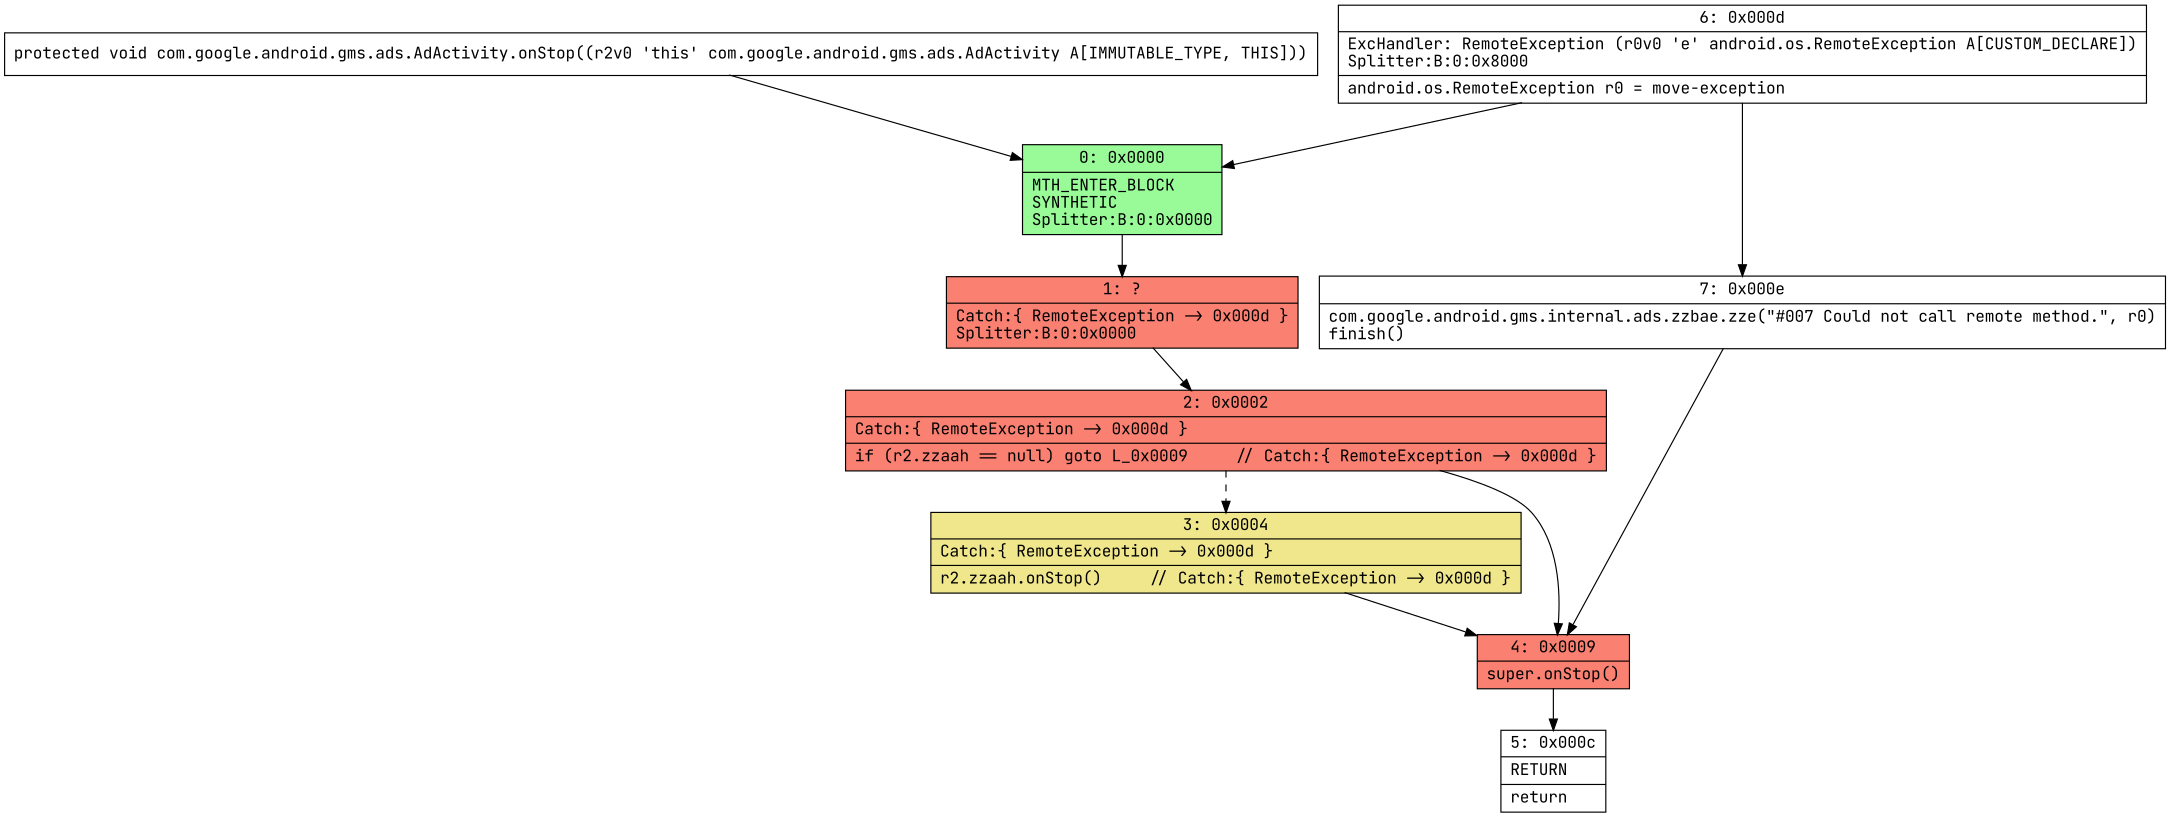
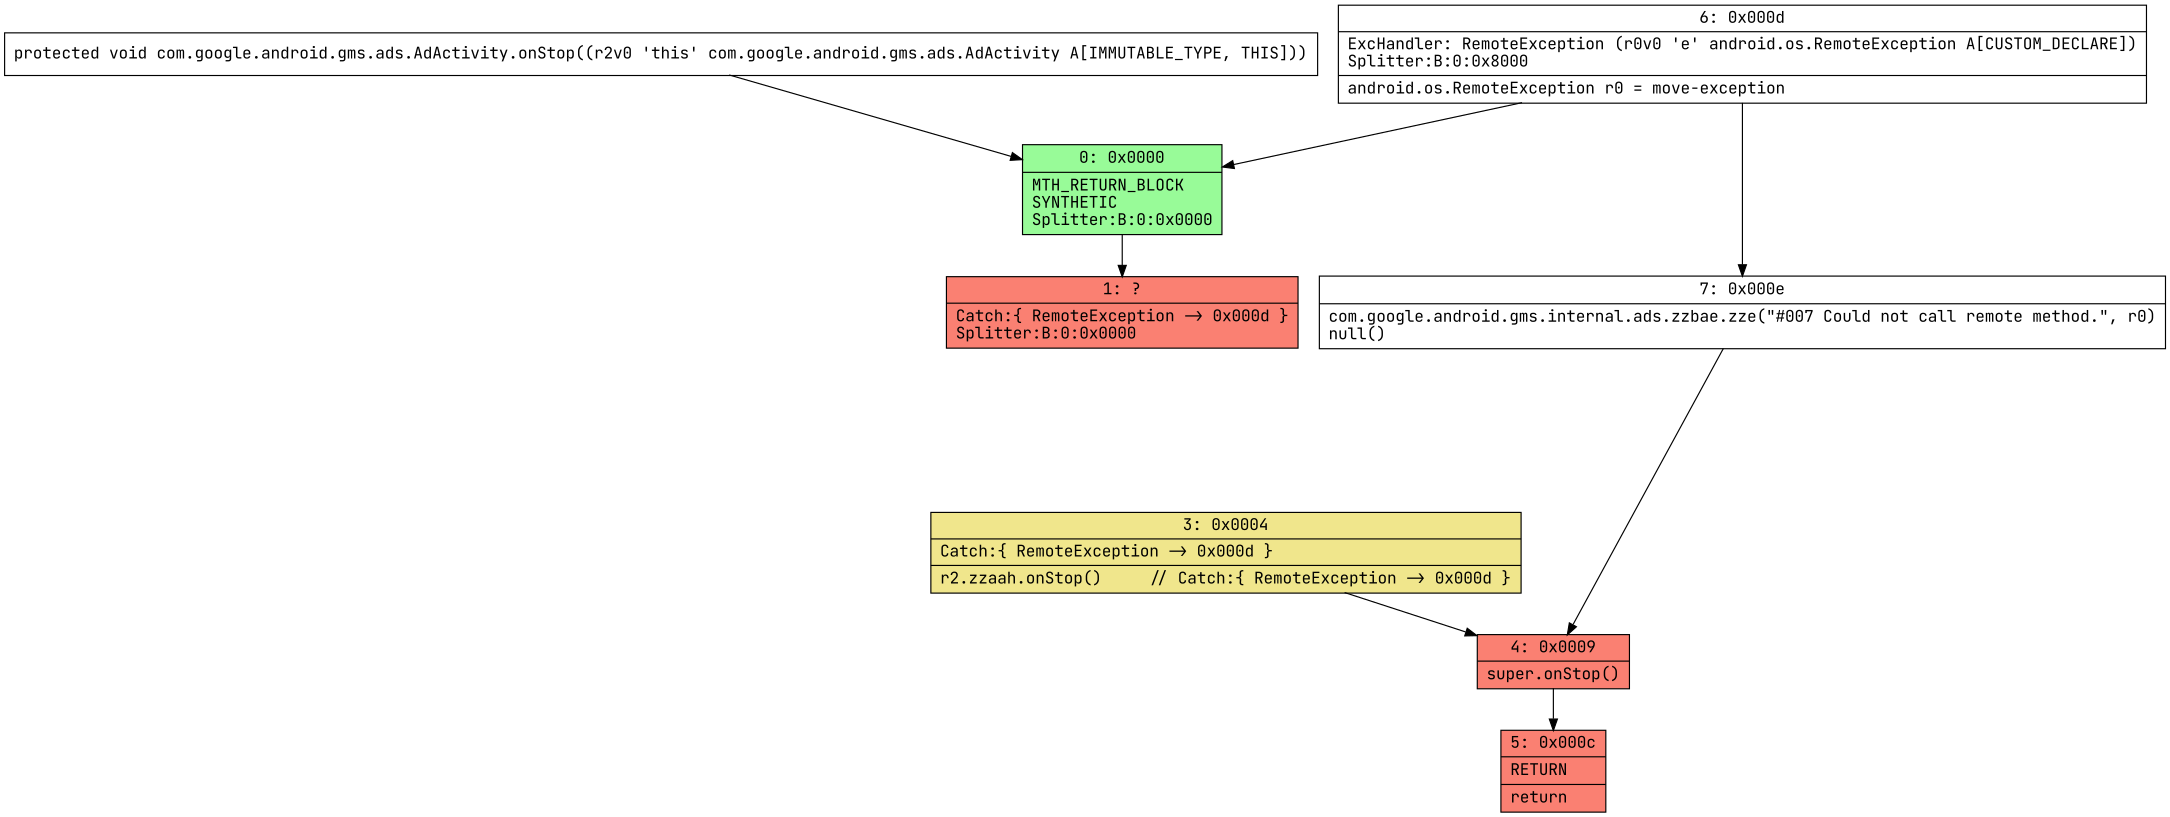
(1103, 186) -> (1108, 186)
(1367, 334) -> (1357, 334)
(1226, 431) -> none
(1553, 771) -> (1553, 771)
